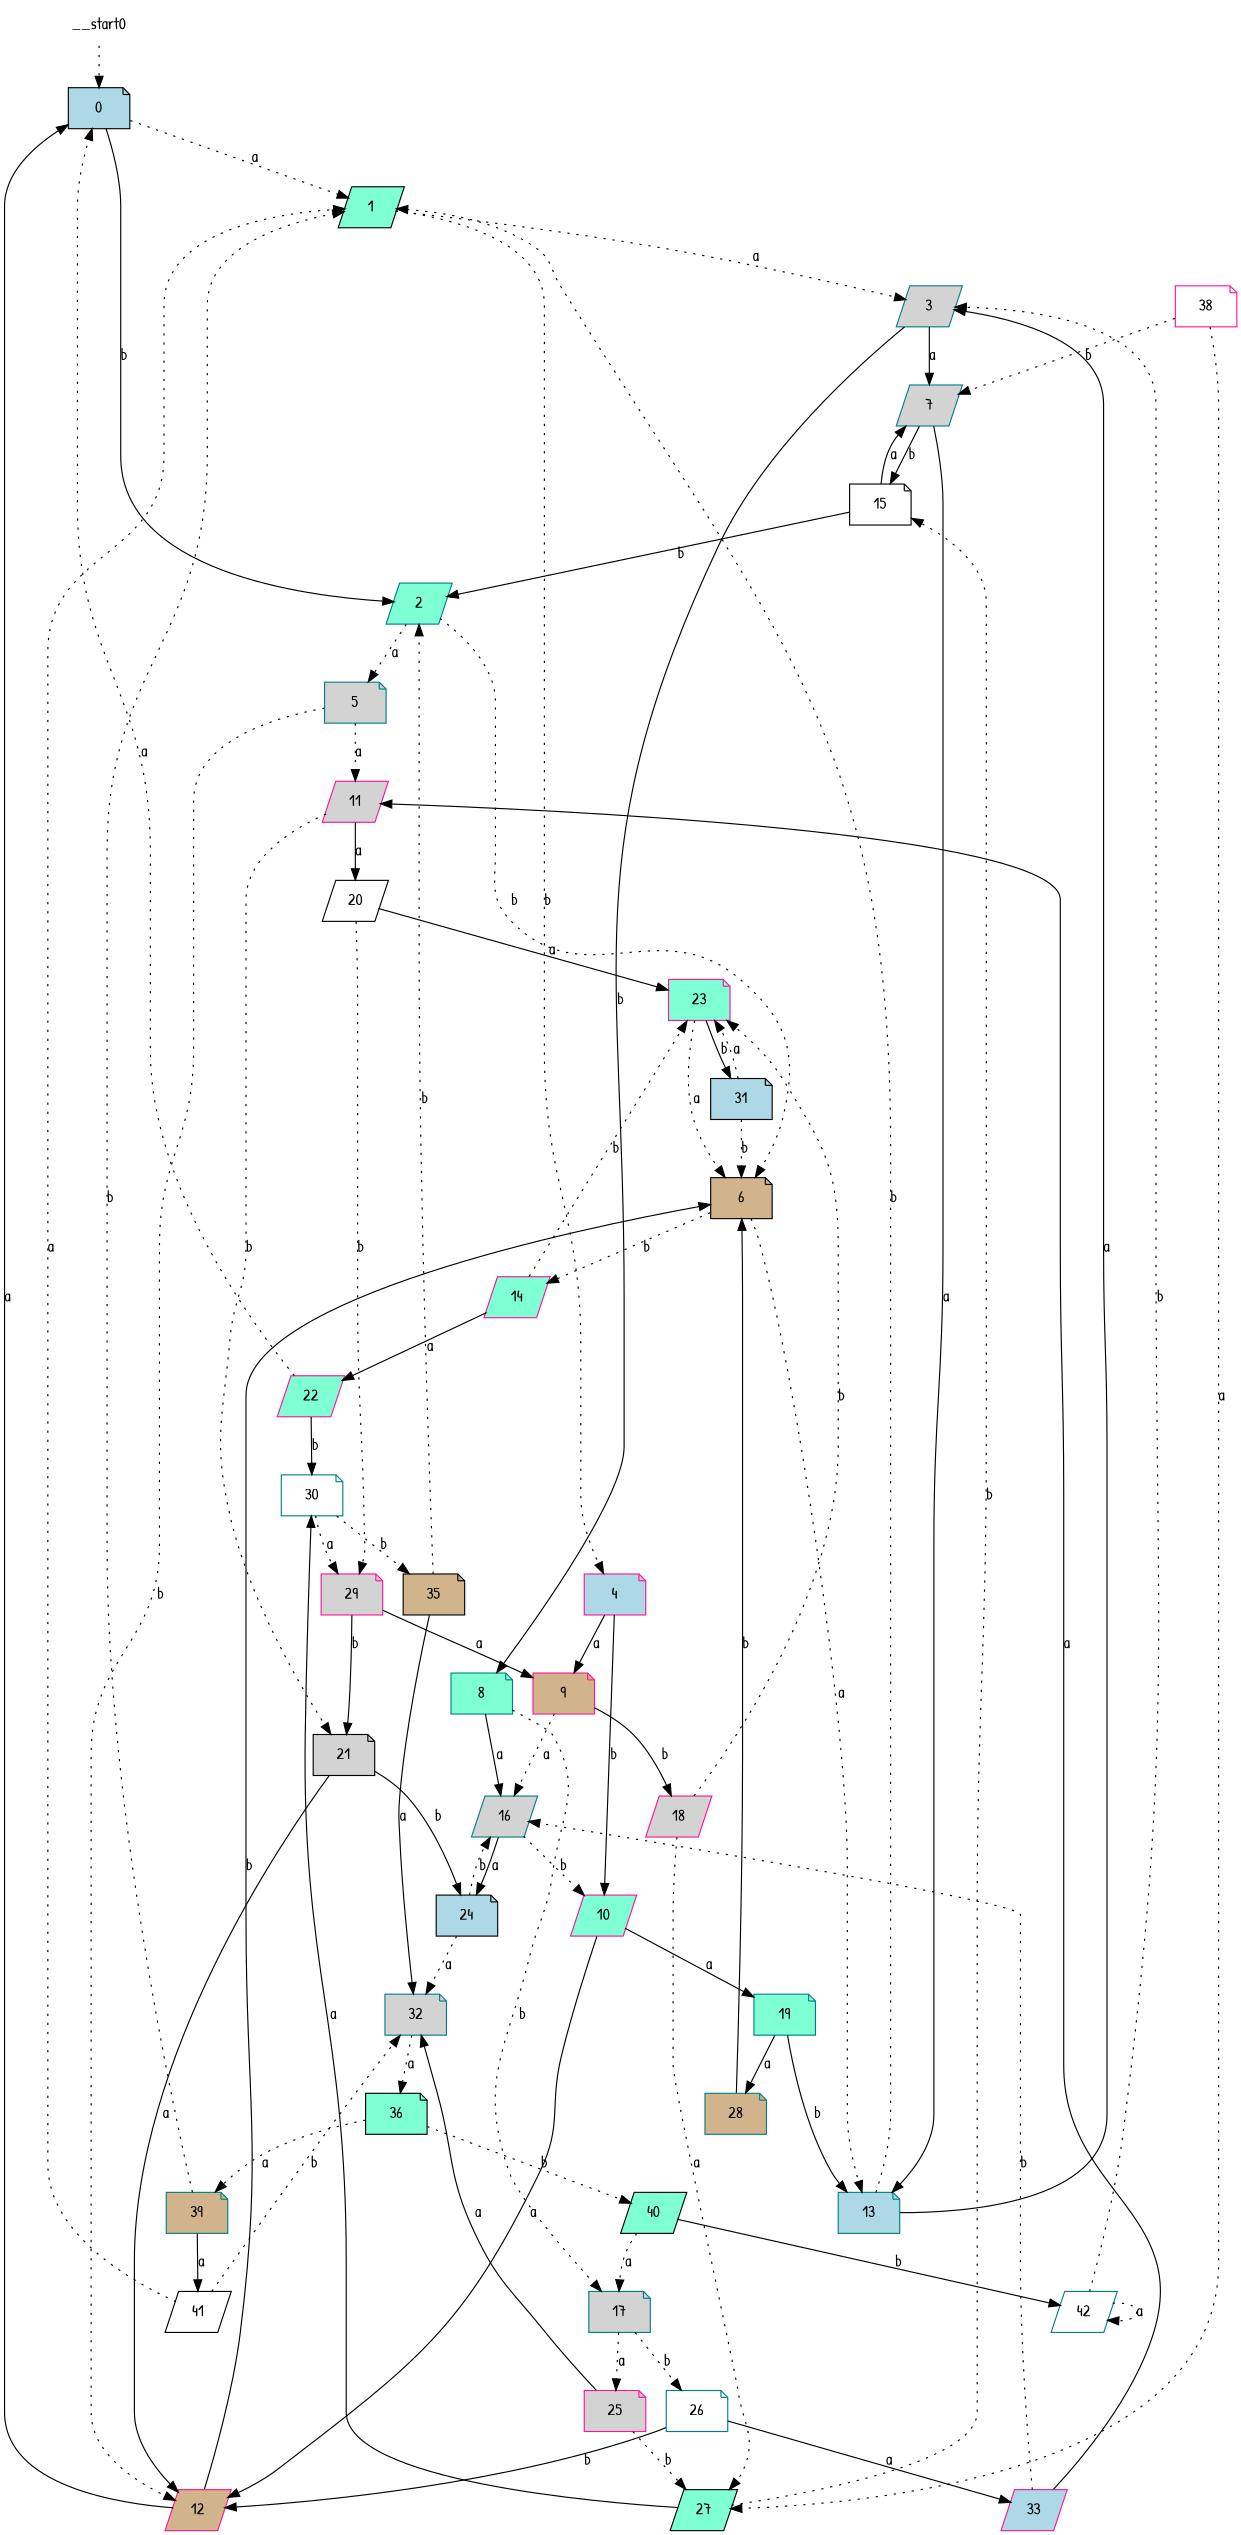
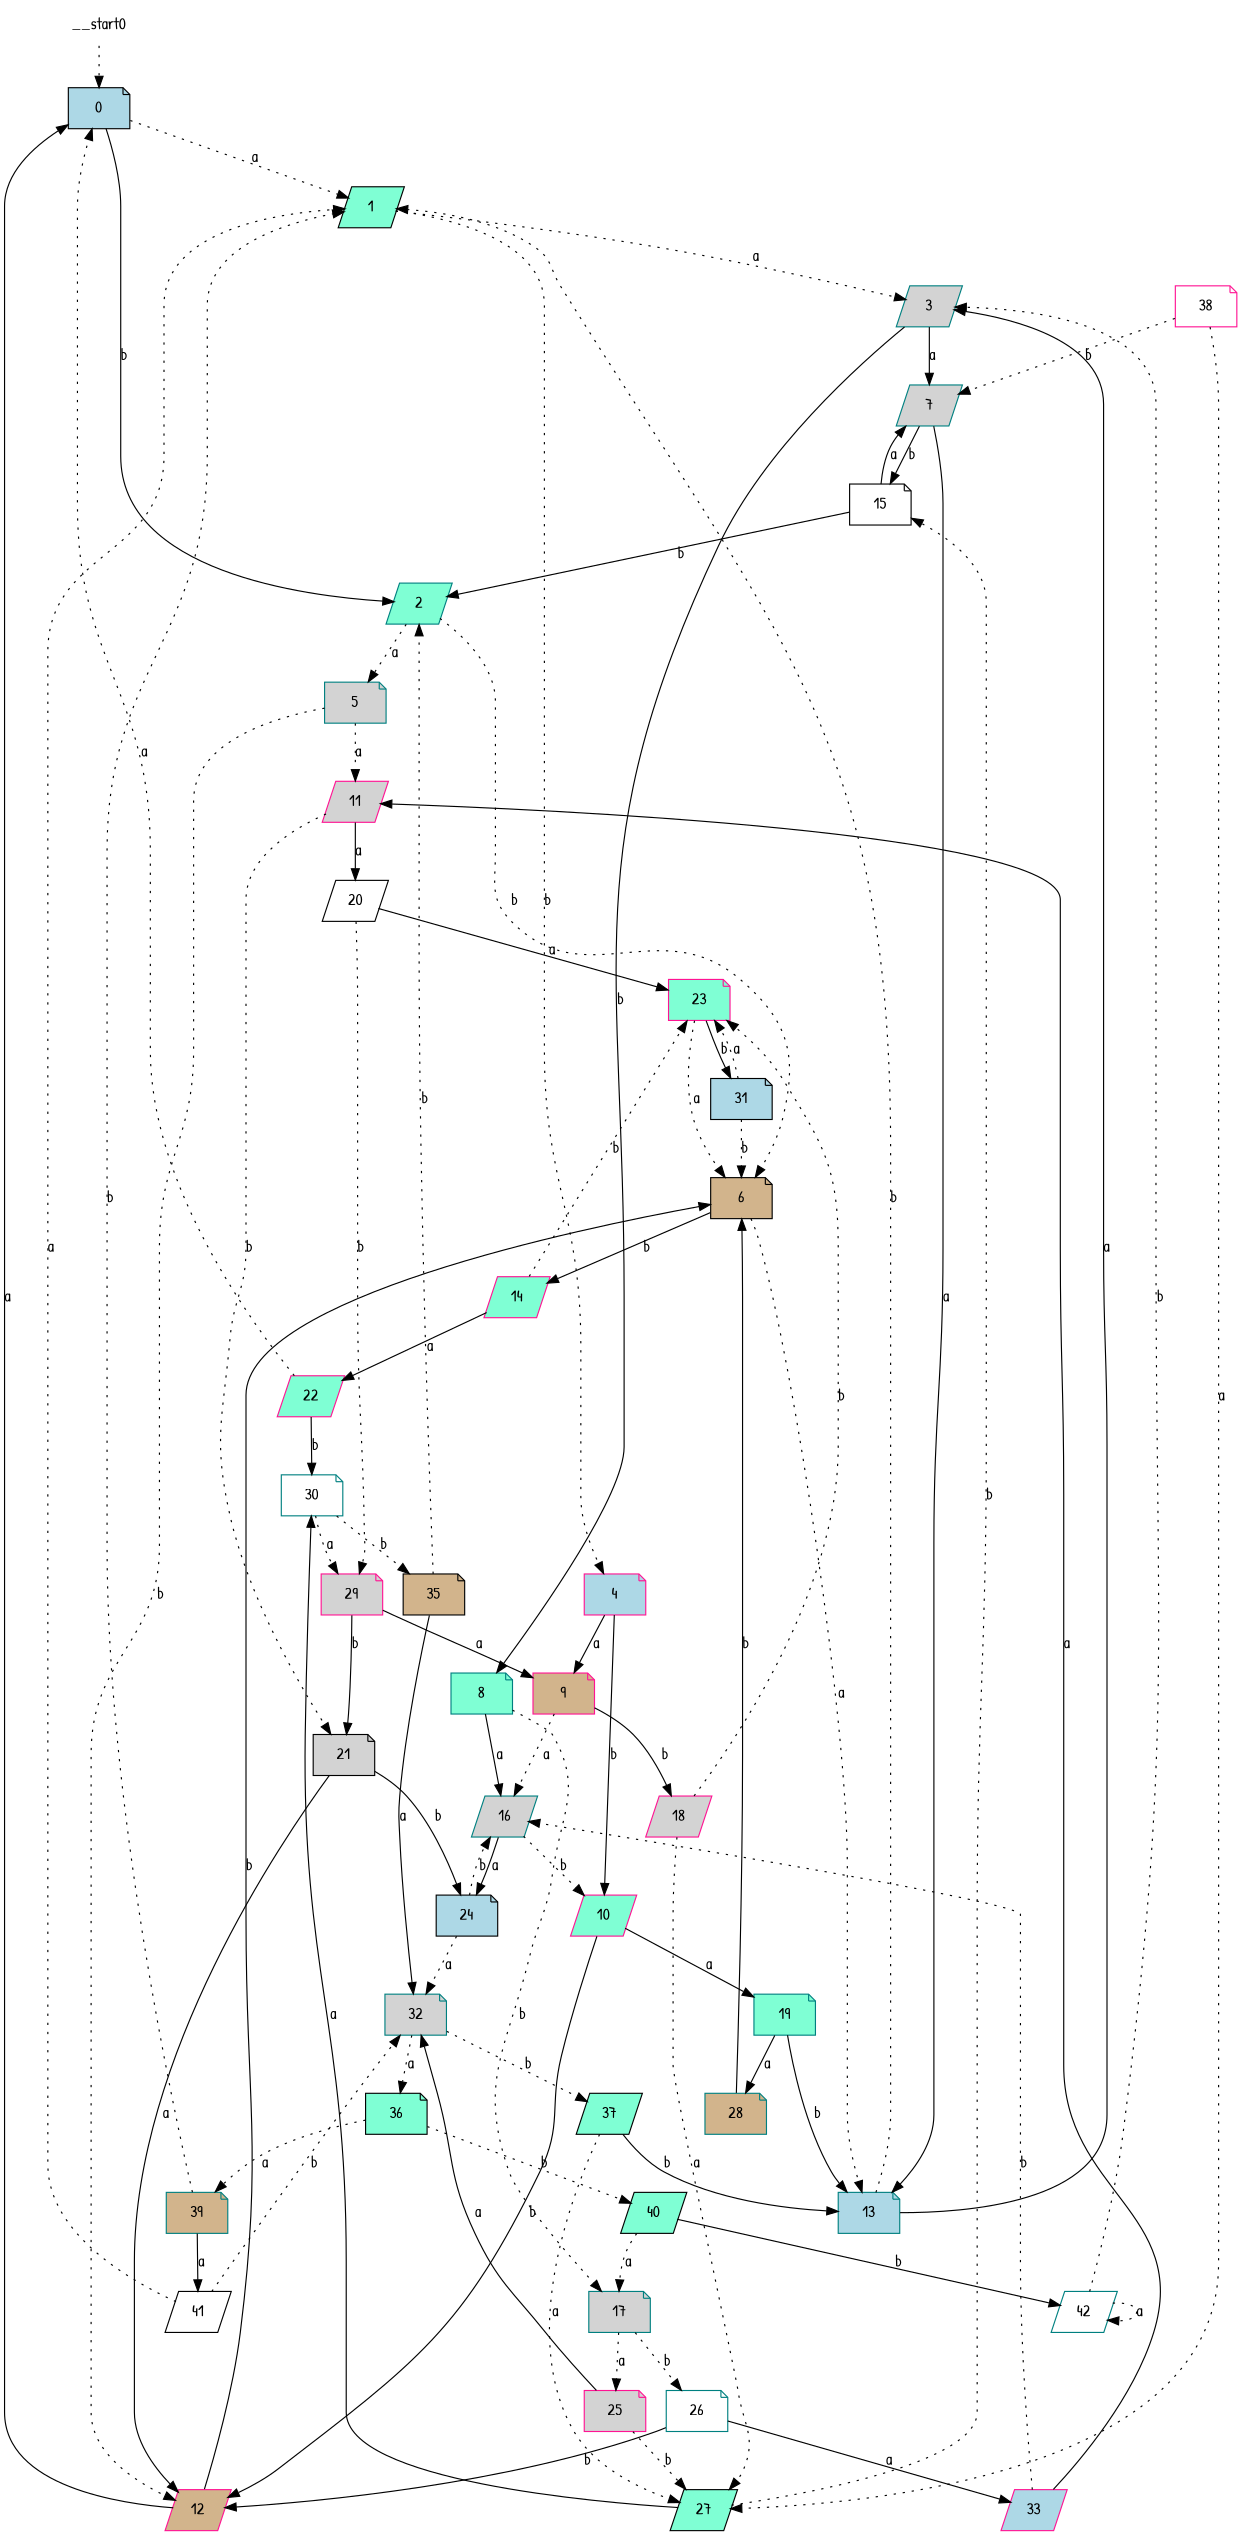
(634, 1246) -> (634, 1246)
none -> (609, 2114)
(534, 2213) -> (534, 2213)
